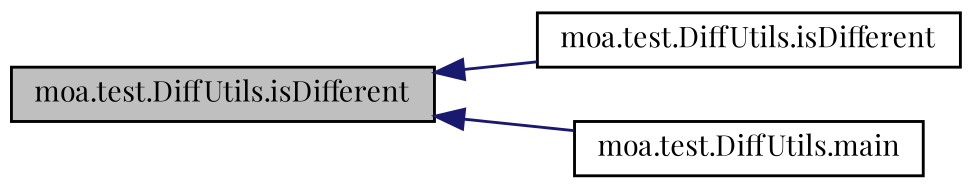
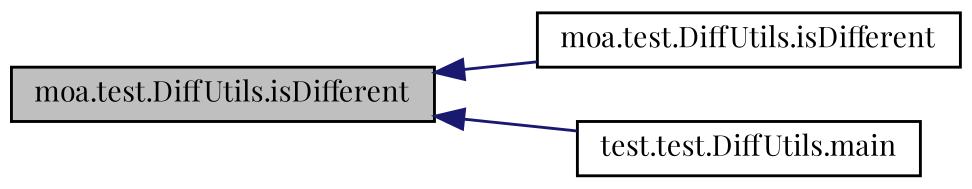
(749, 149) -> (749, 149)
